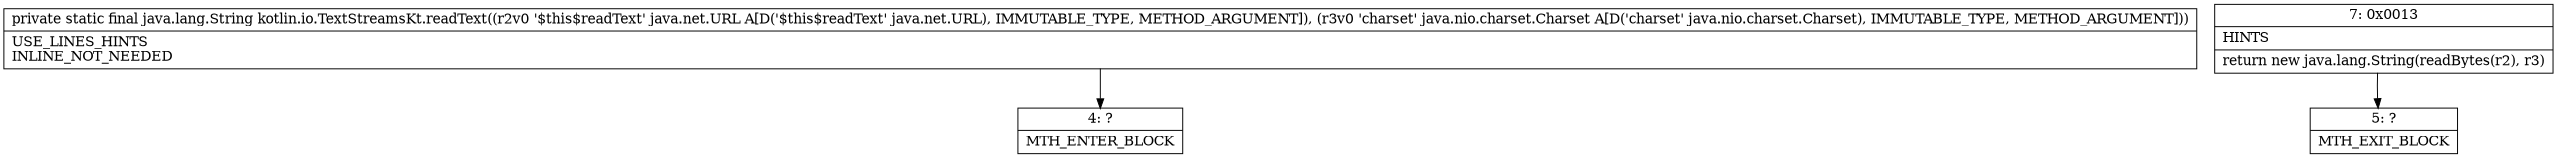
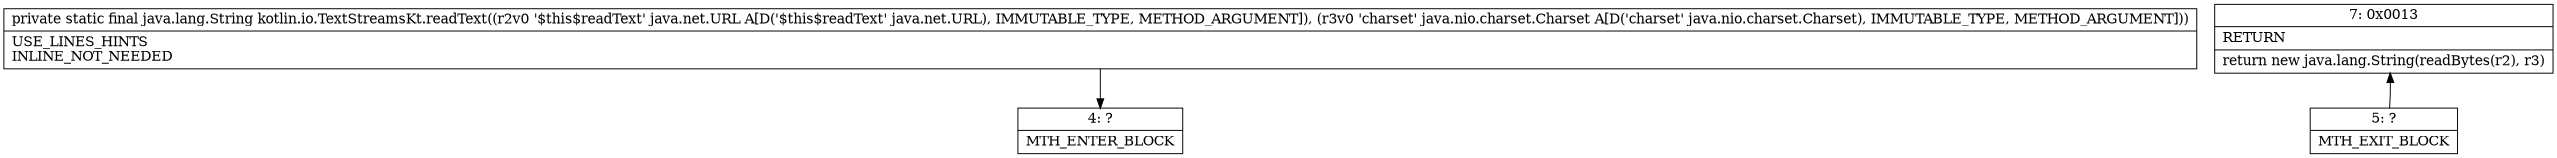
(2246, 38) -> (2254, 38)
(2377, 86) -> (2390, 96)
